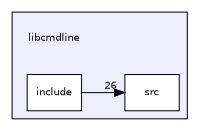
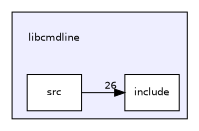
(98, 93) -> (98, 93)
